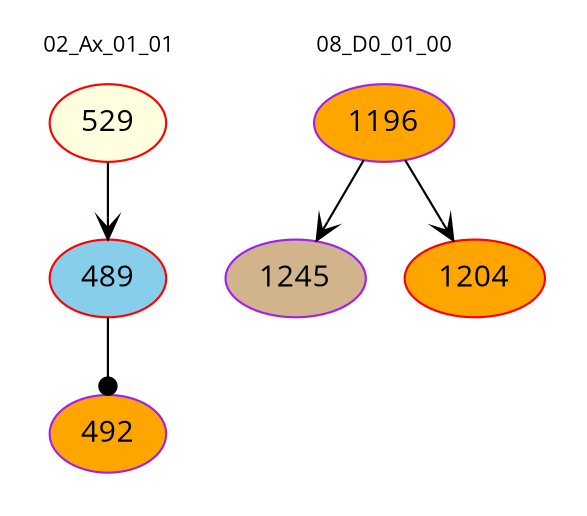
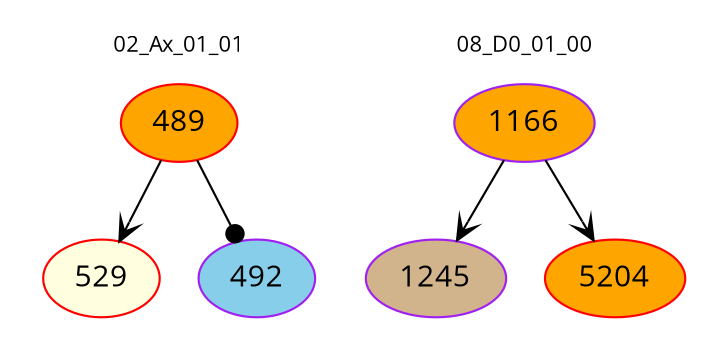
(384, 123) -> (524, 123)
(108, 190) -> (145, 191)
(108, 278) -> (179, 123)
(475, 278) -> (615, 278)
(108, 434) -> (257, 278)
